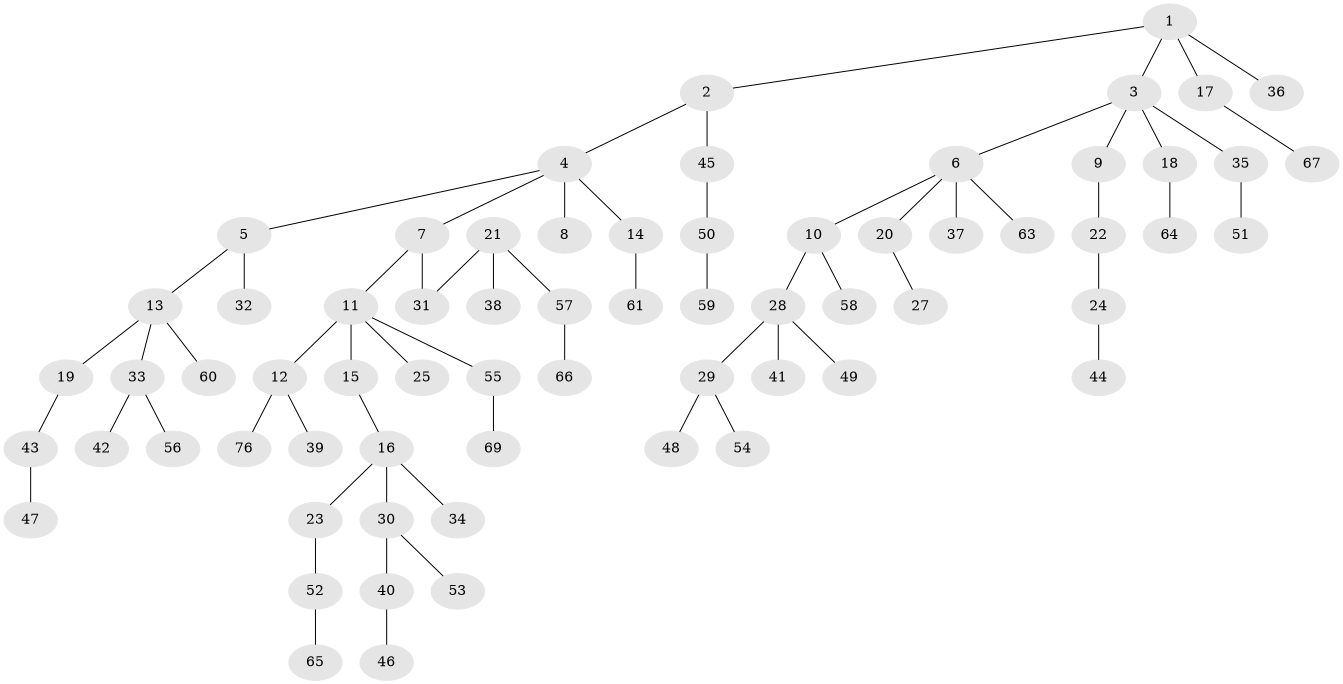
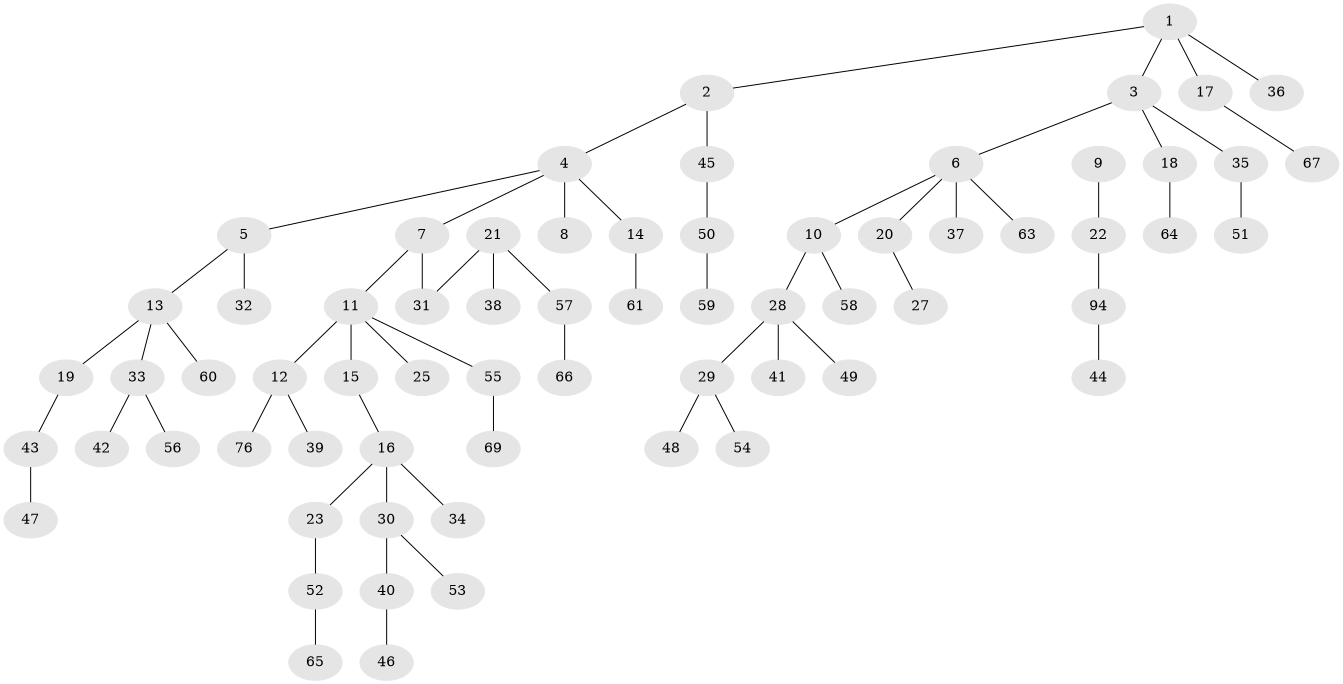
(1116, 129) -> none
(1099, 307) -> (1099, 307)
